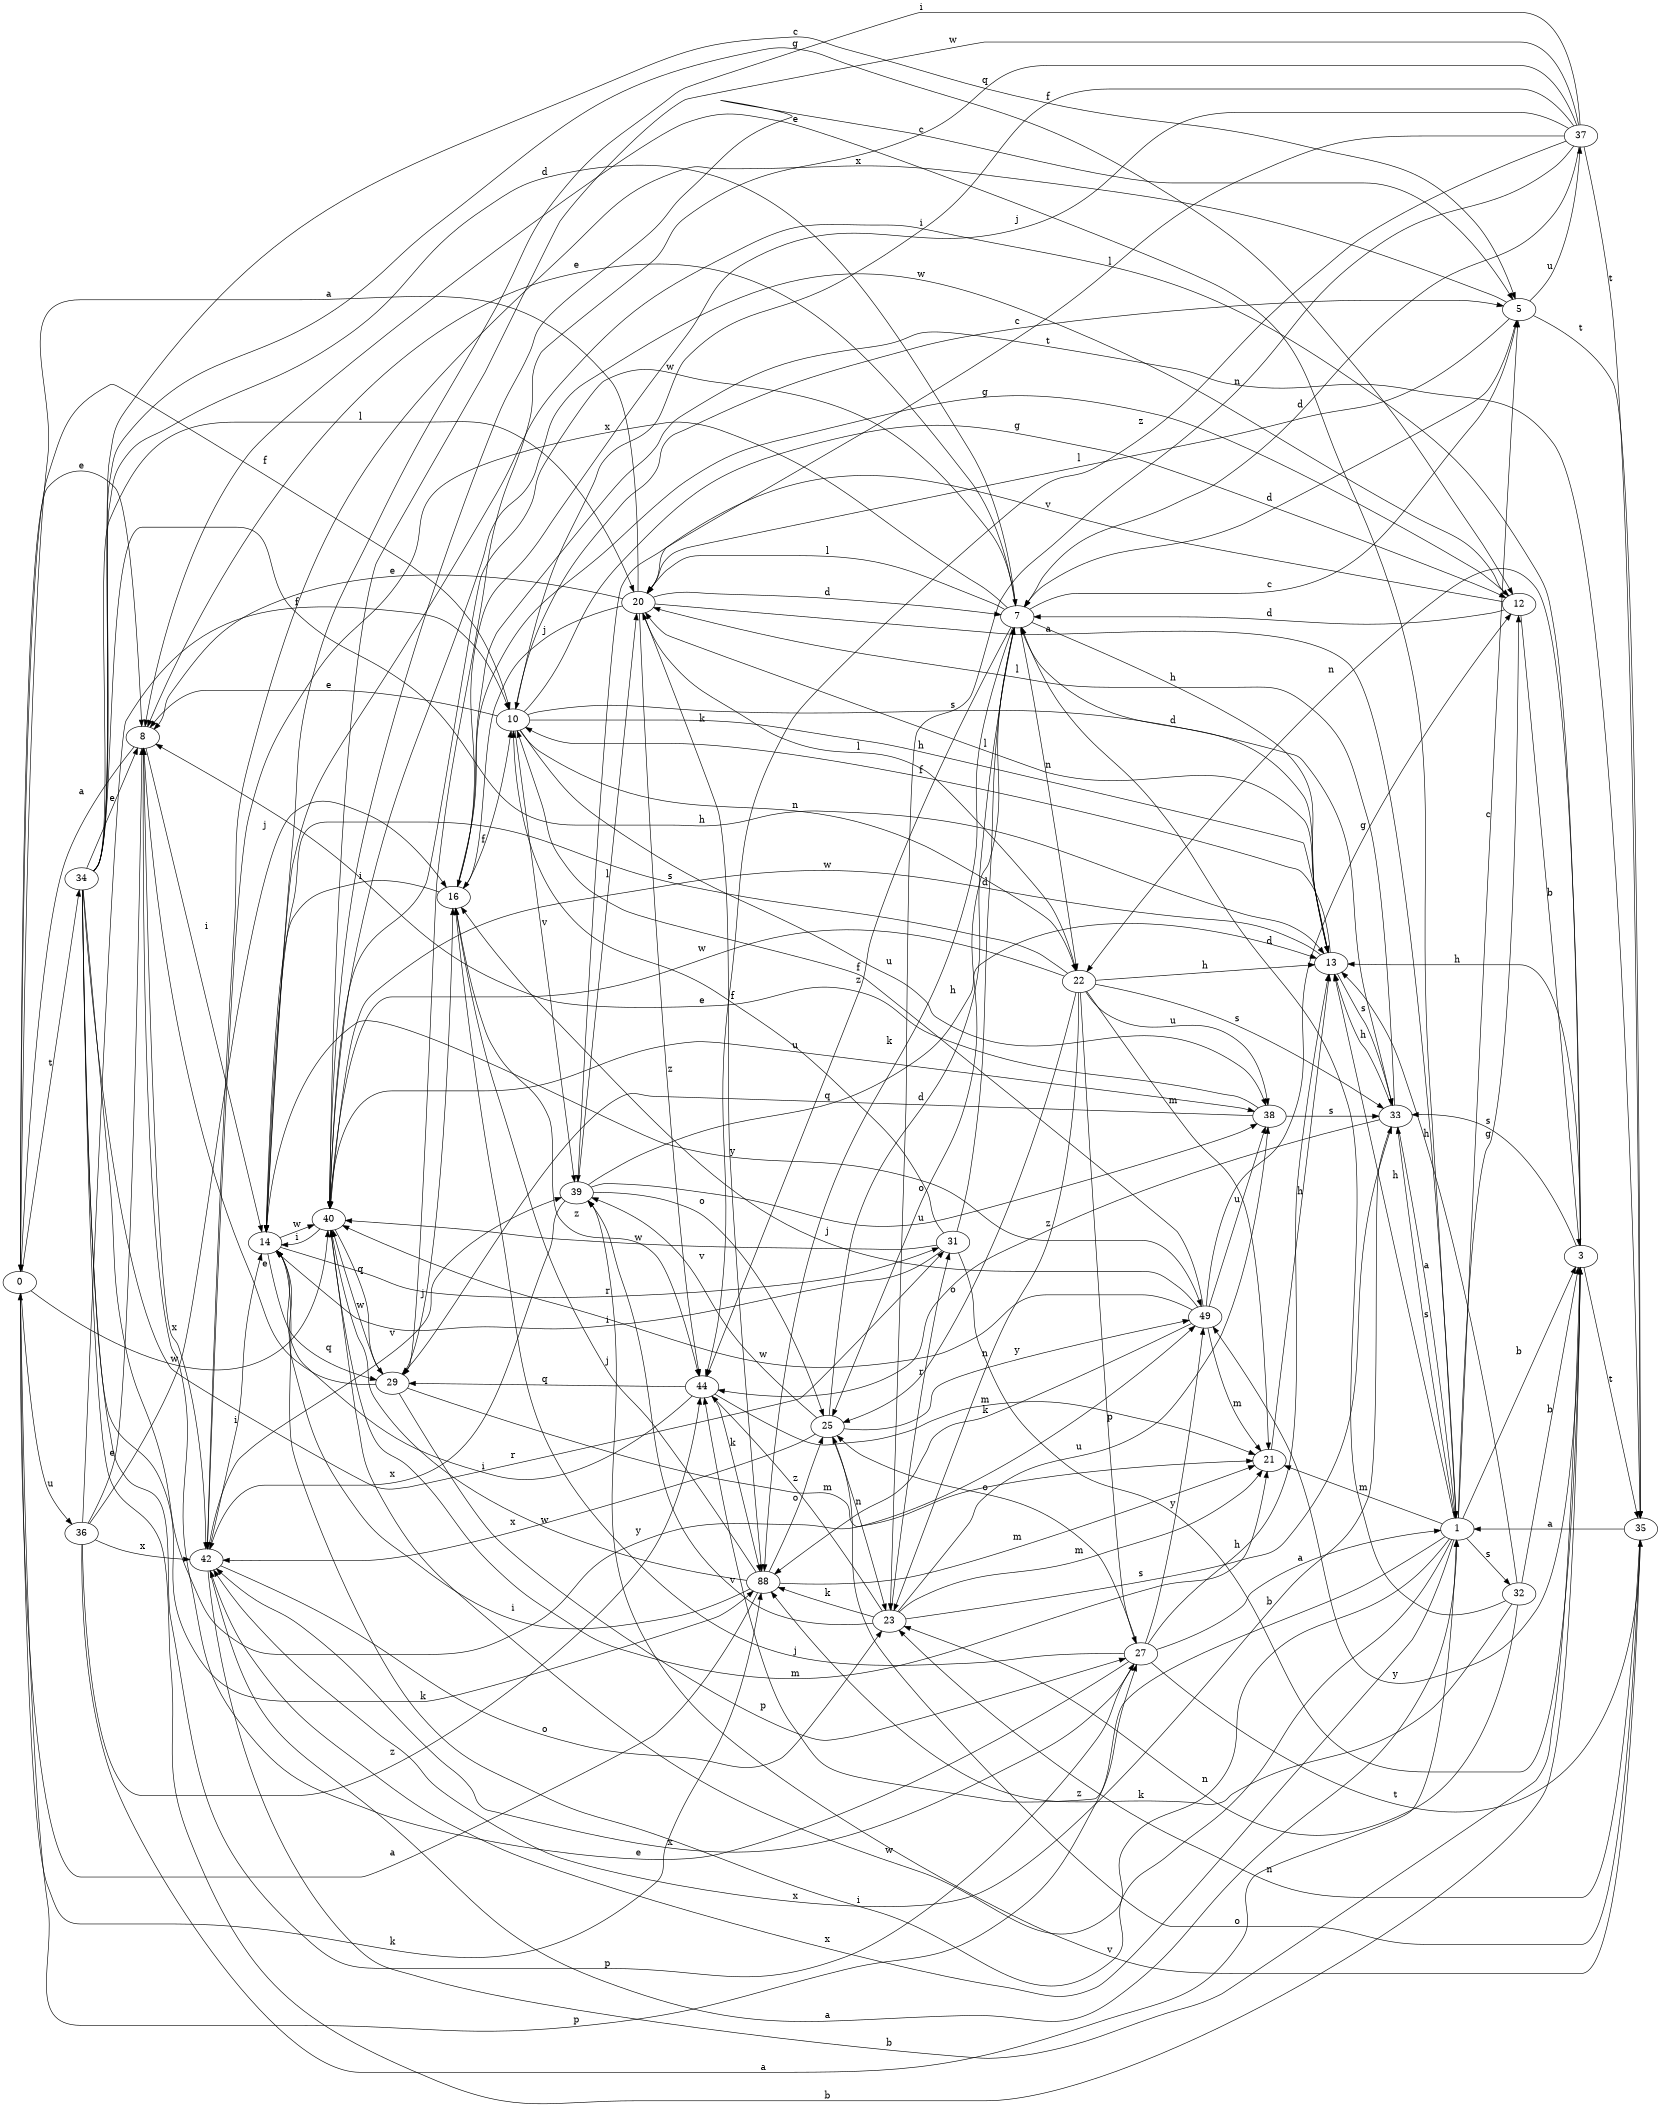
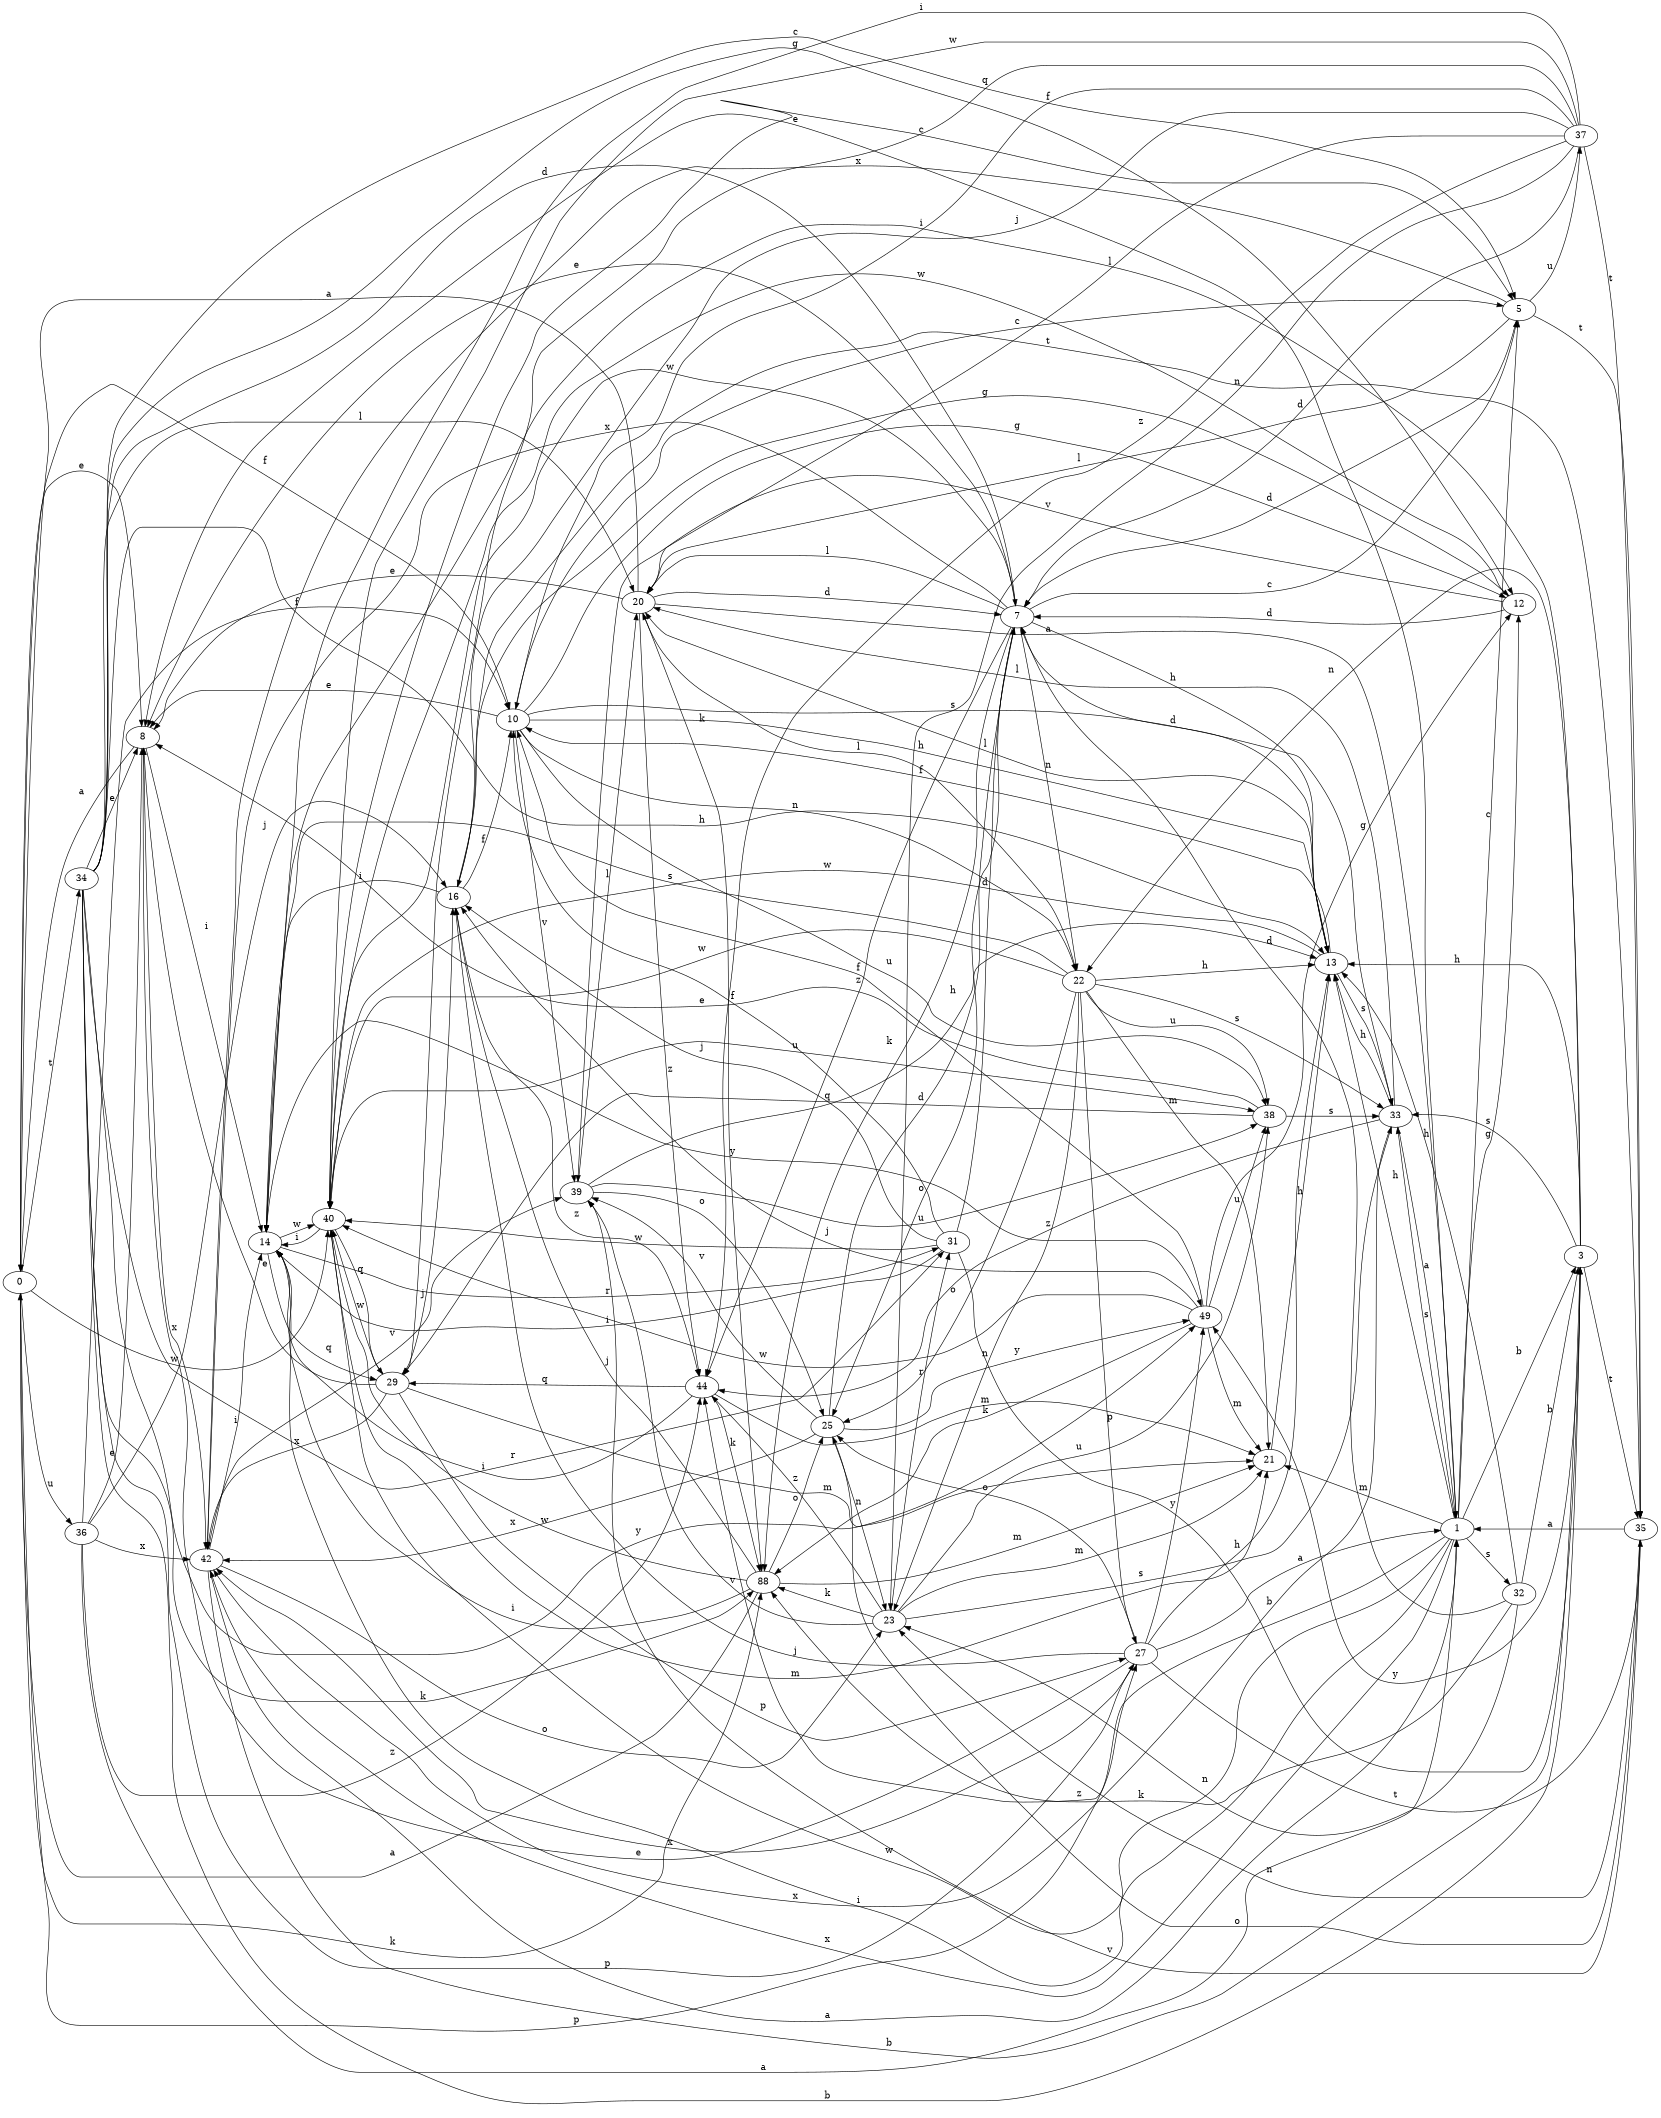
(494, 711) -> (737, 1065)
(1550, 927) -> none
(454, 1454) -> (281, 1453)
